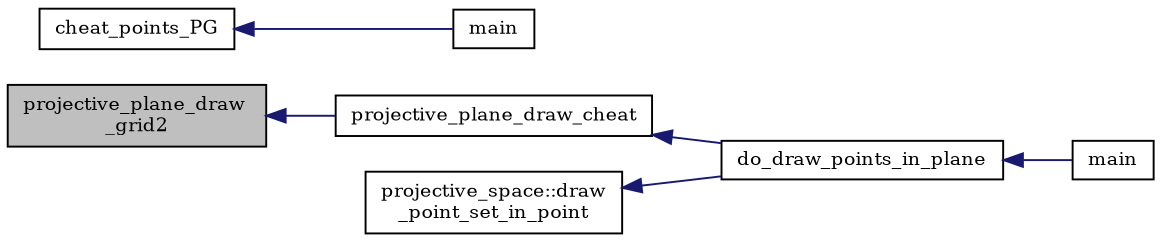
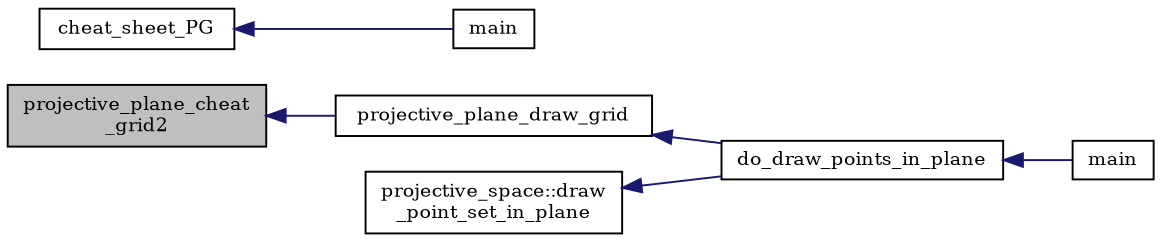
(137, 29) -> (137, 29)
(137, 116) -> (137, 116)
(494, 116) -> (494, 116)
(494, 203) -> (494, 203)
